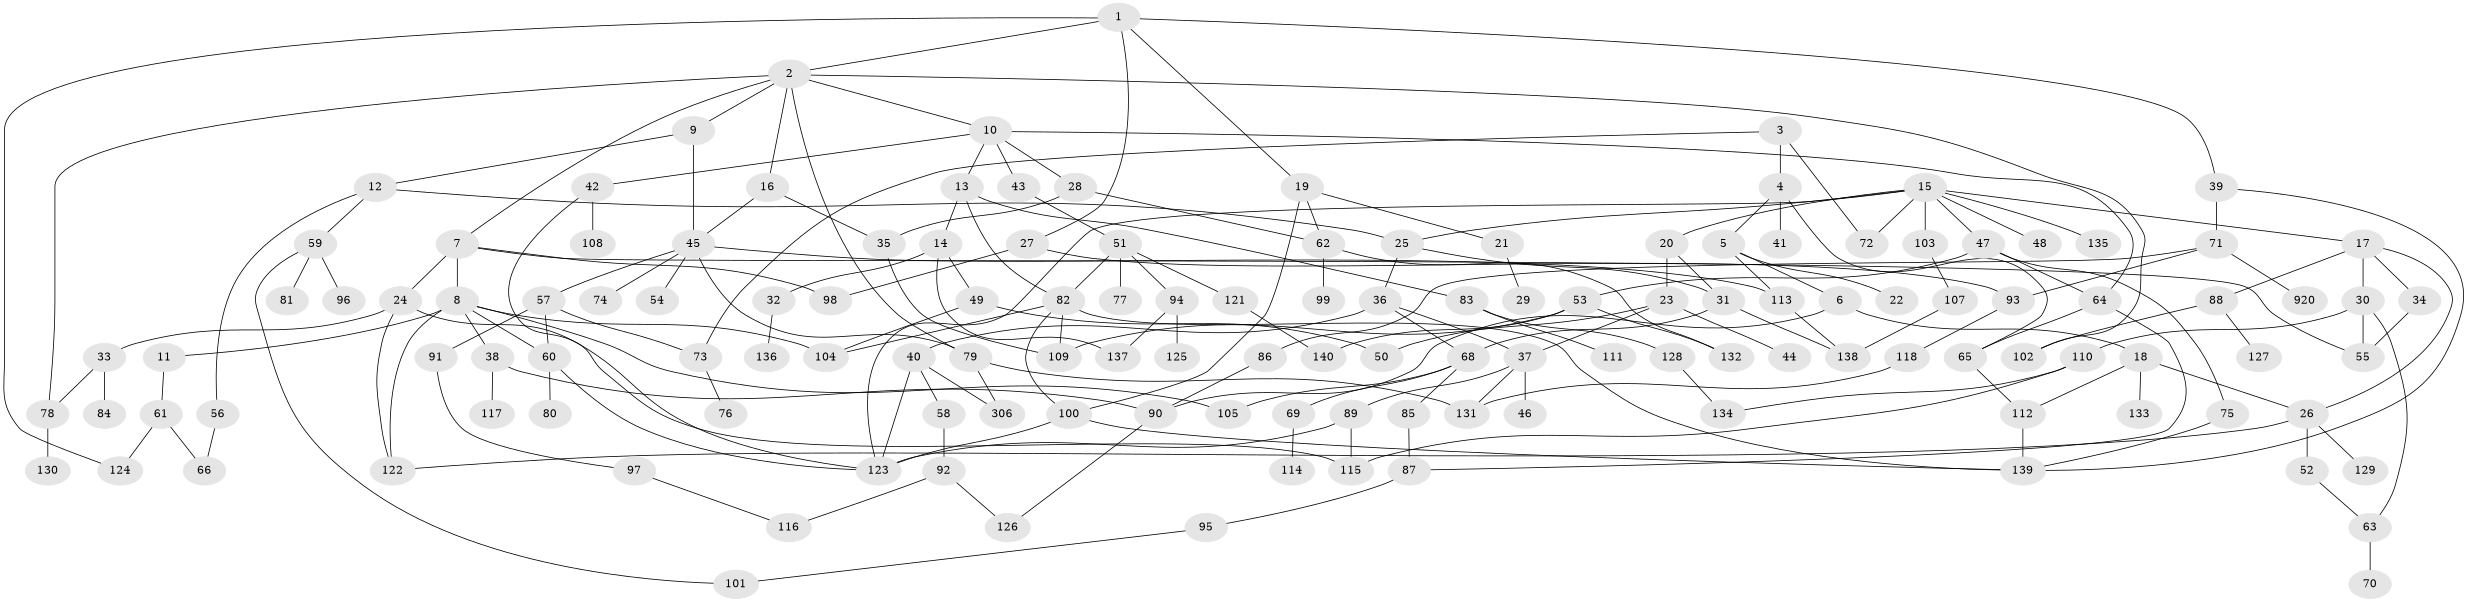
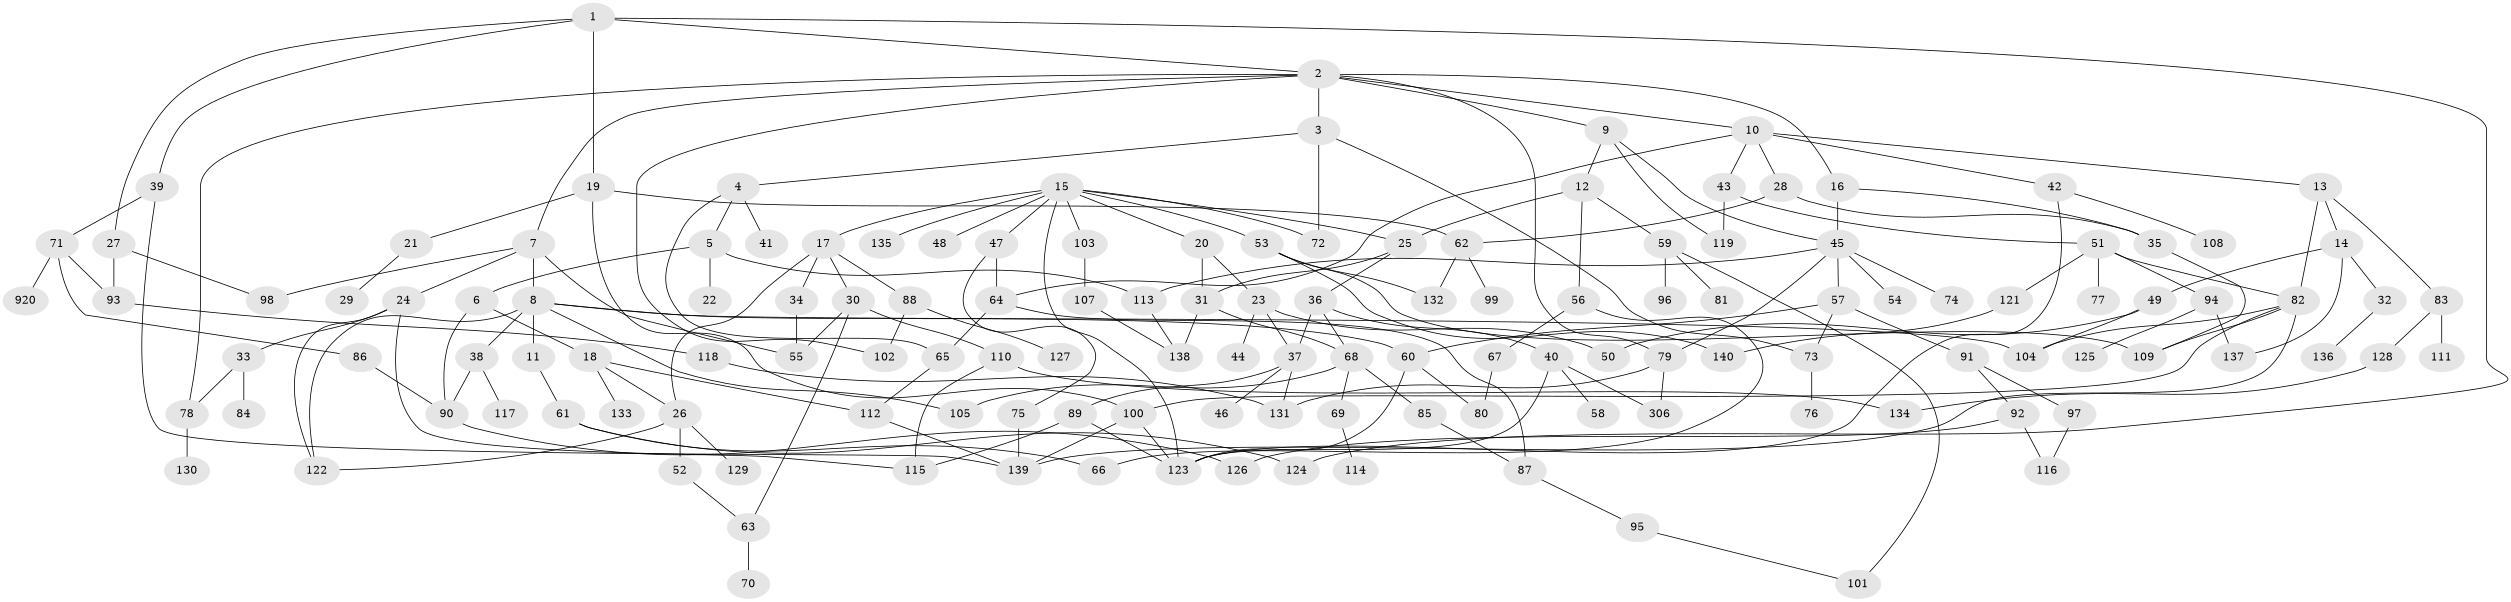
none -> (1319, 102)
none -> (1724, 244)
(1775, 278) -> (1173, 213)
none -> (1495, 358)
(944, 441) -> (1993, 386)
